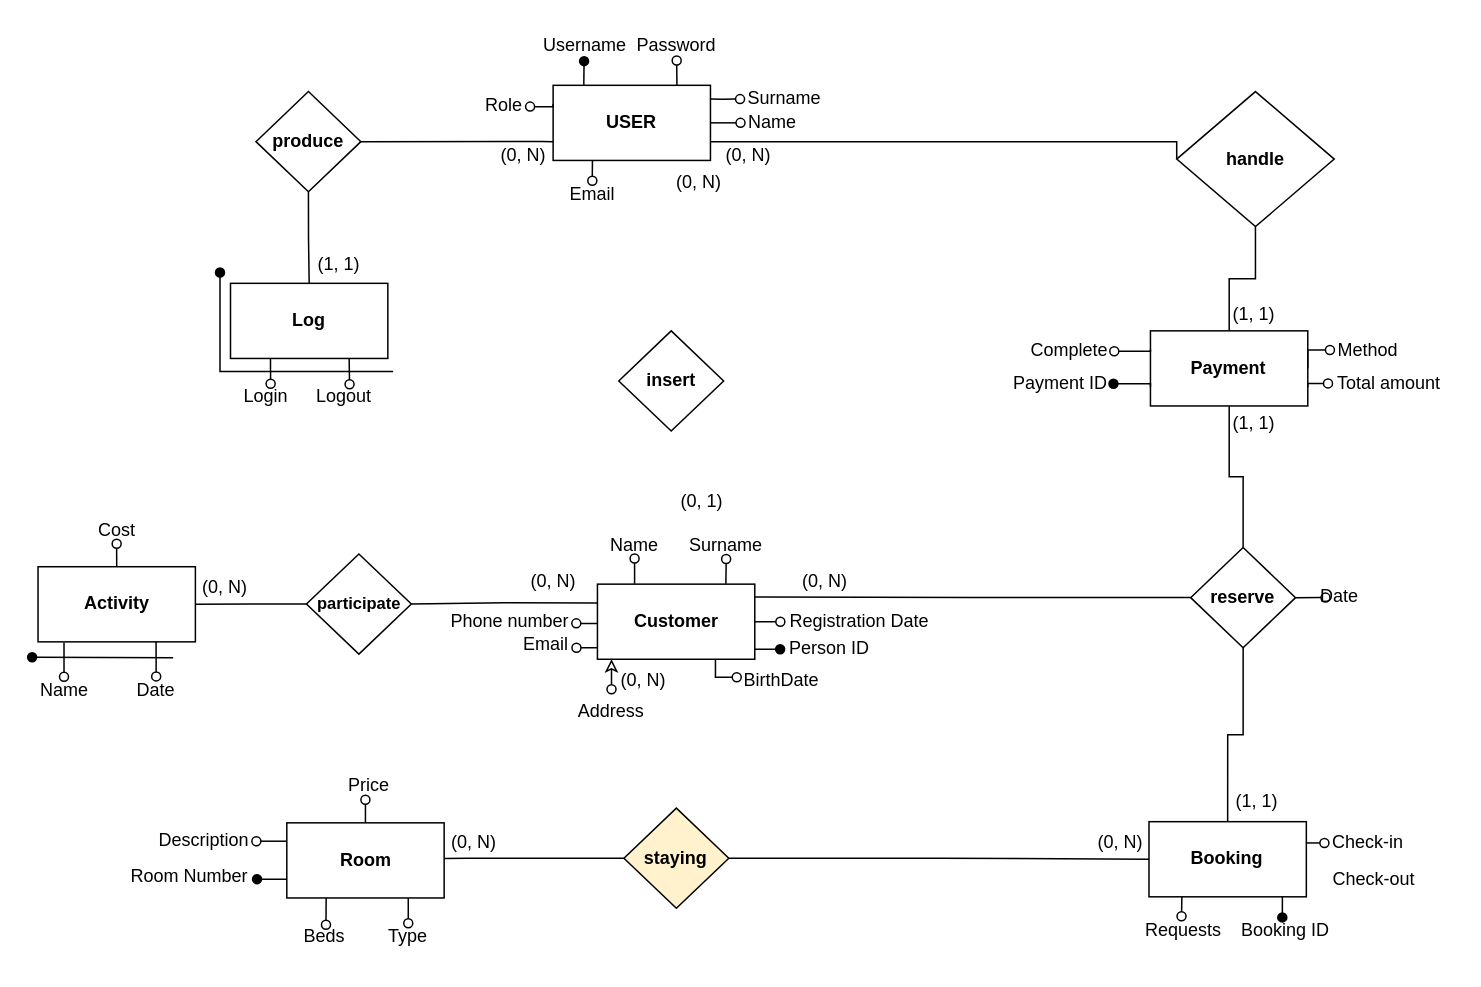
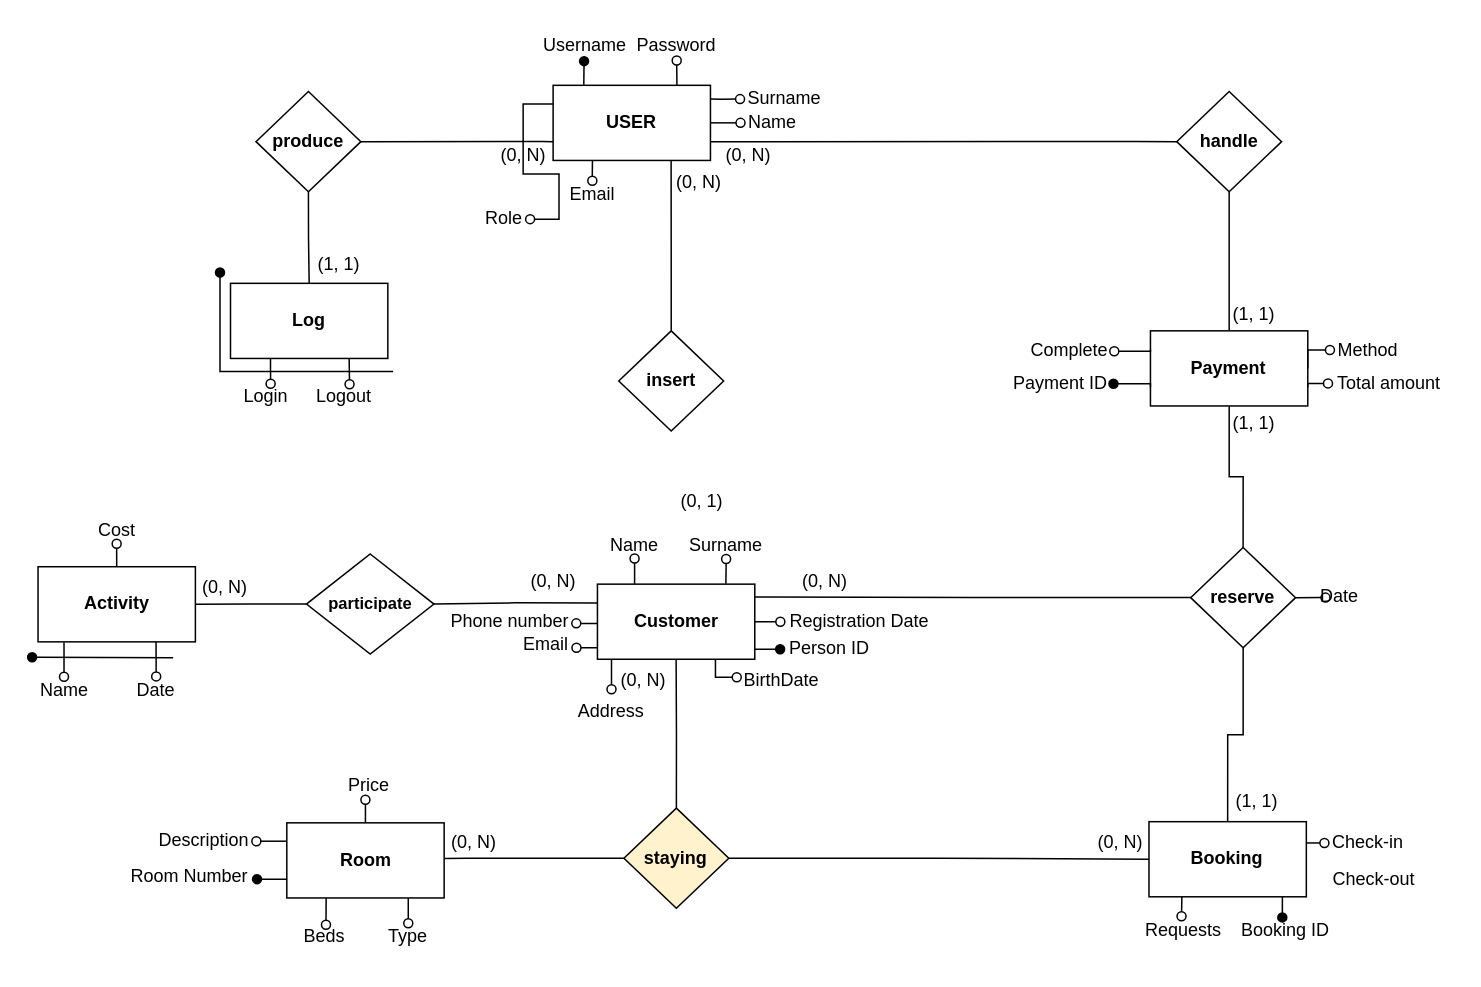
(503, 105) -> (503, 218)
(1255, 159) -> (1229, 142)
none -> (671, 246)
(359, 604) -> (370, 604)
(611, 671) -> (611, 666)
none -> (676, 734)
